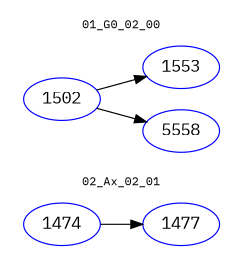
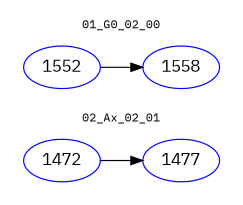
(181, 67) -> none
(62, 99) -> (62, 67)
(181, 131) -> (181, 67)
(62, 224) -> (62, 161)
